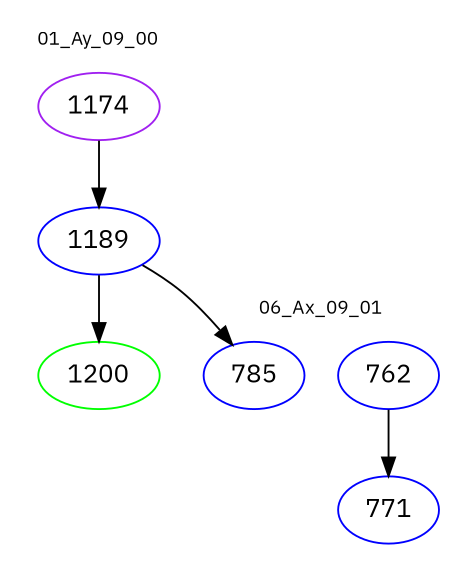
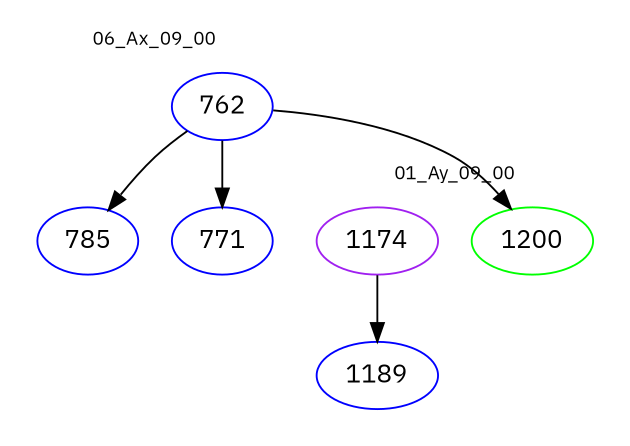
(99, 299) -> (394, 132)
(321, 309) -> (155, 40)
(201, 310) -> (152, 160)
